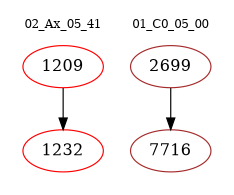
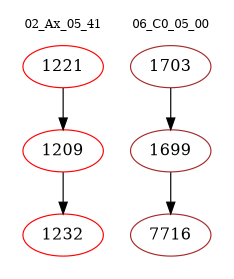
(171, 25) -> (171, 25)
none -> (63, 67)
(171, 67) -> (171, 151)
none -> (171, 67)
